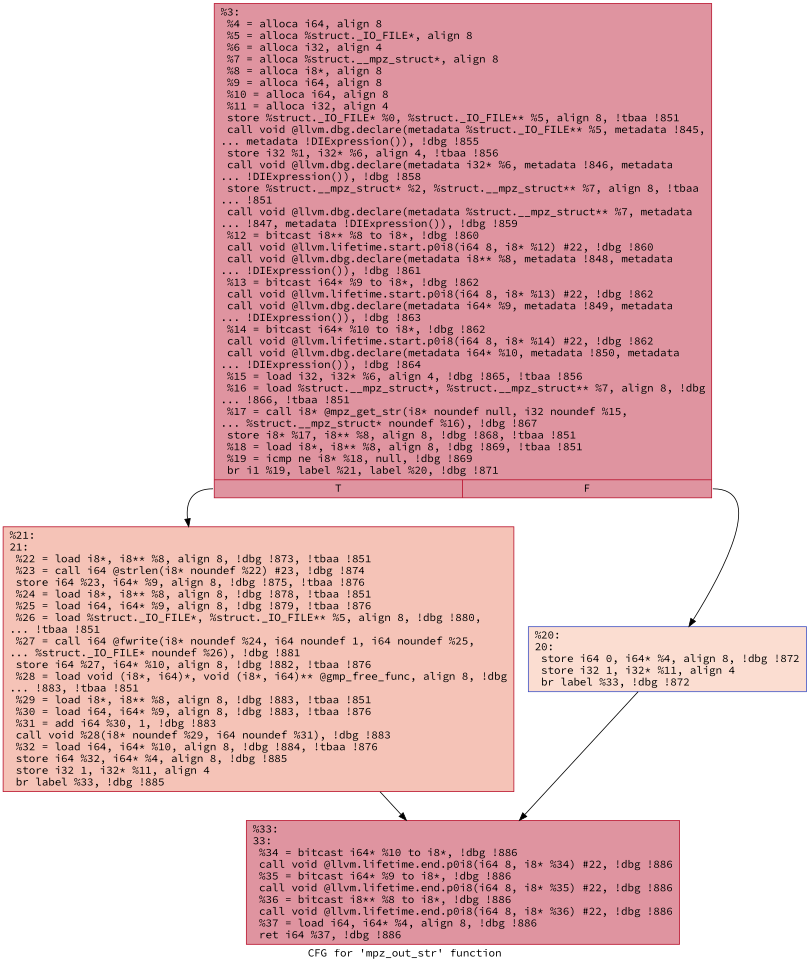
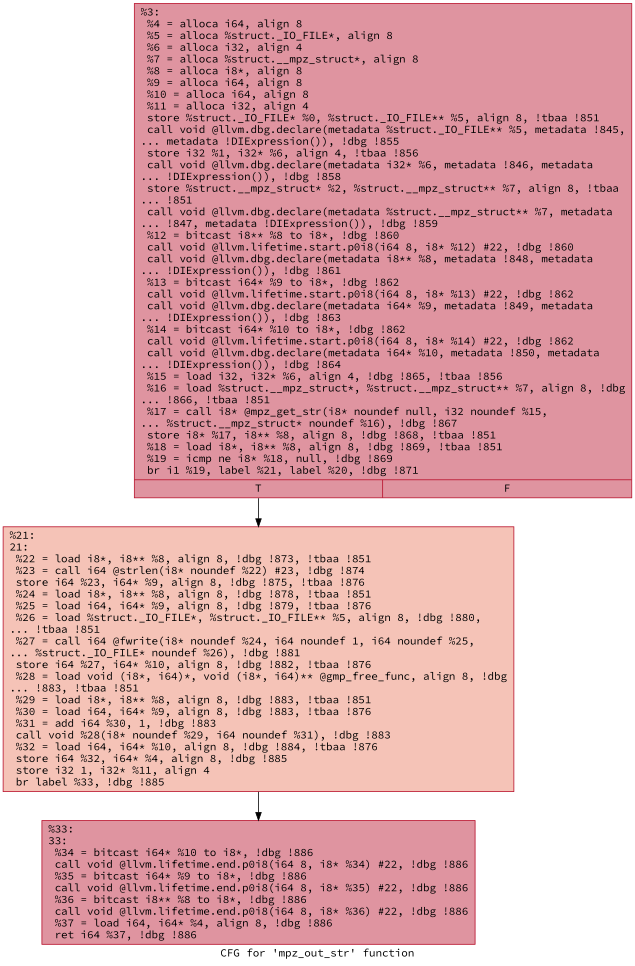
(667, 659) -> none
